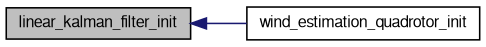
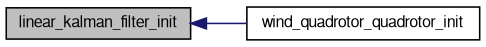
(363, 23) -> (363, 23)
